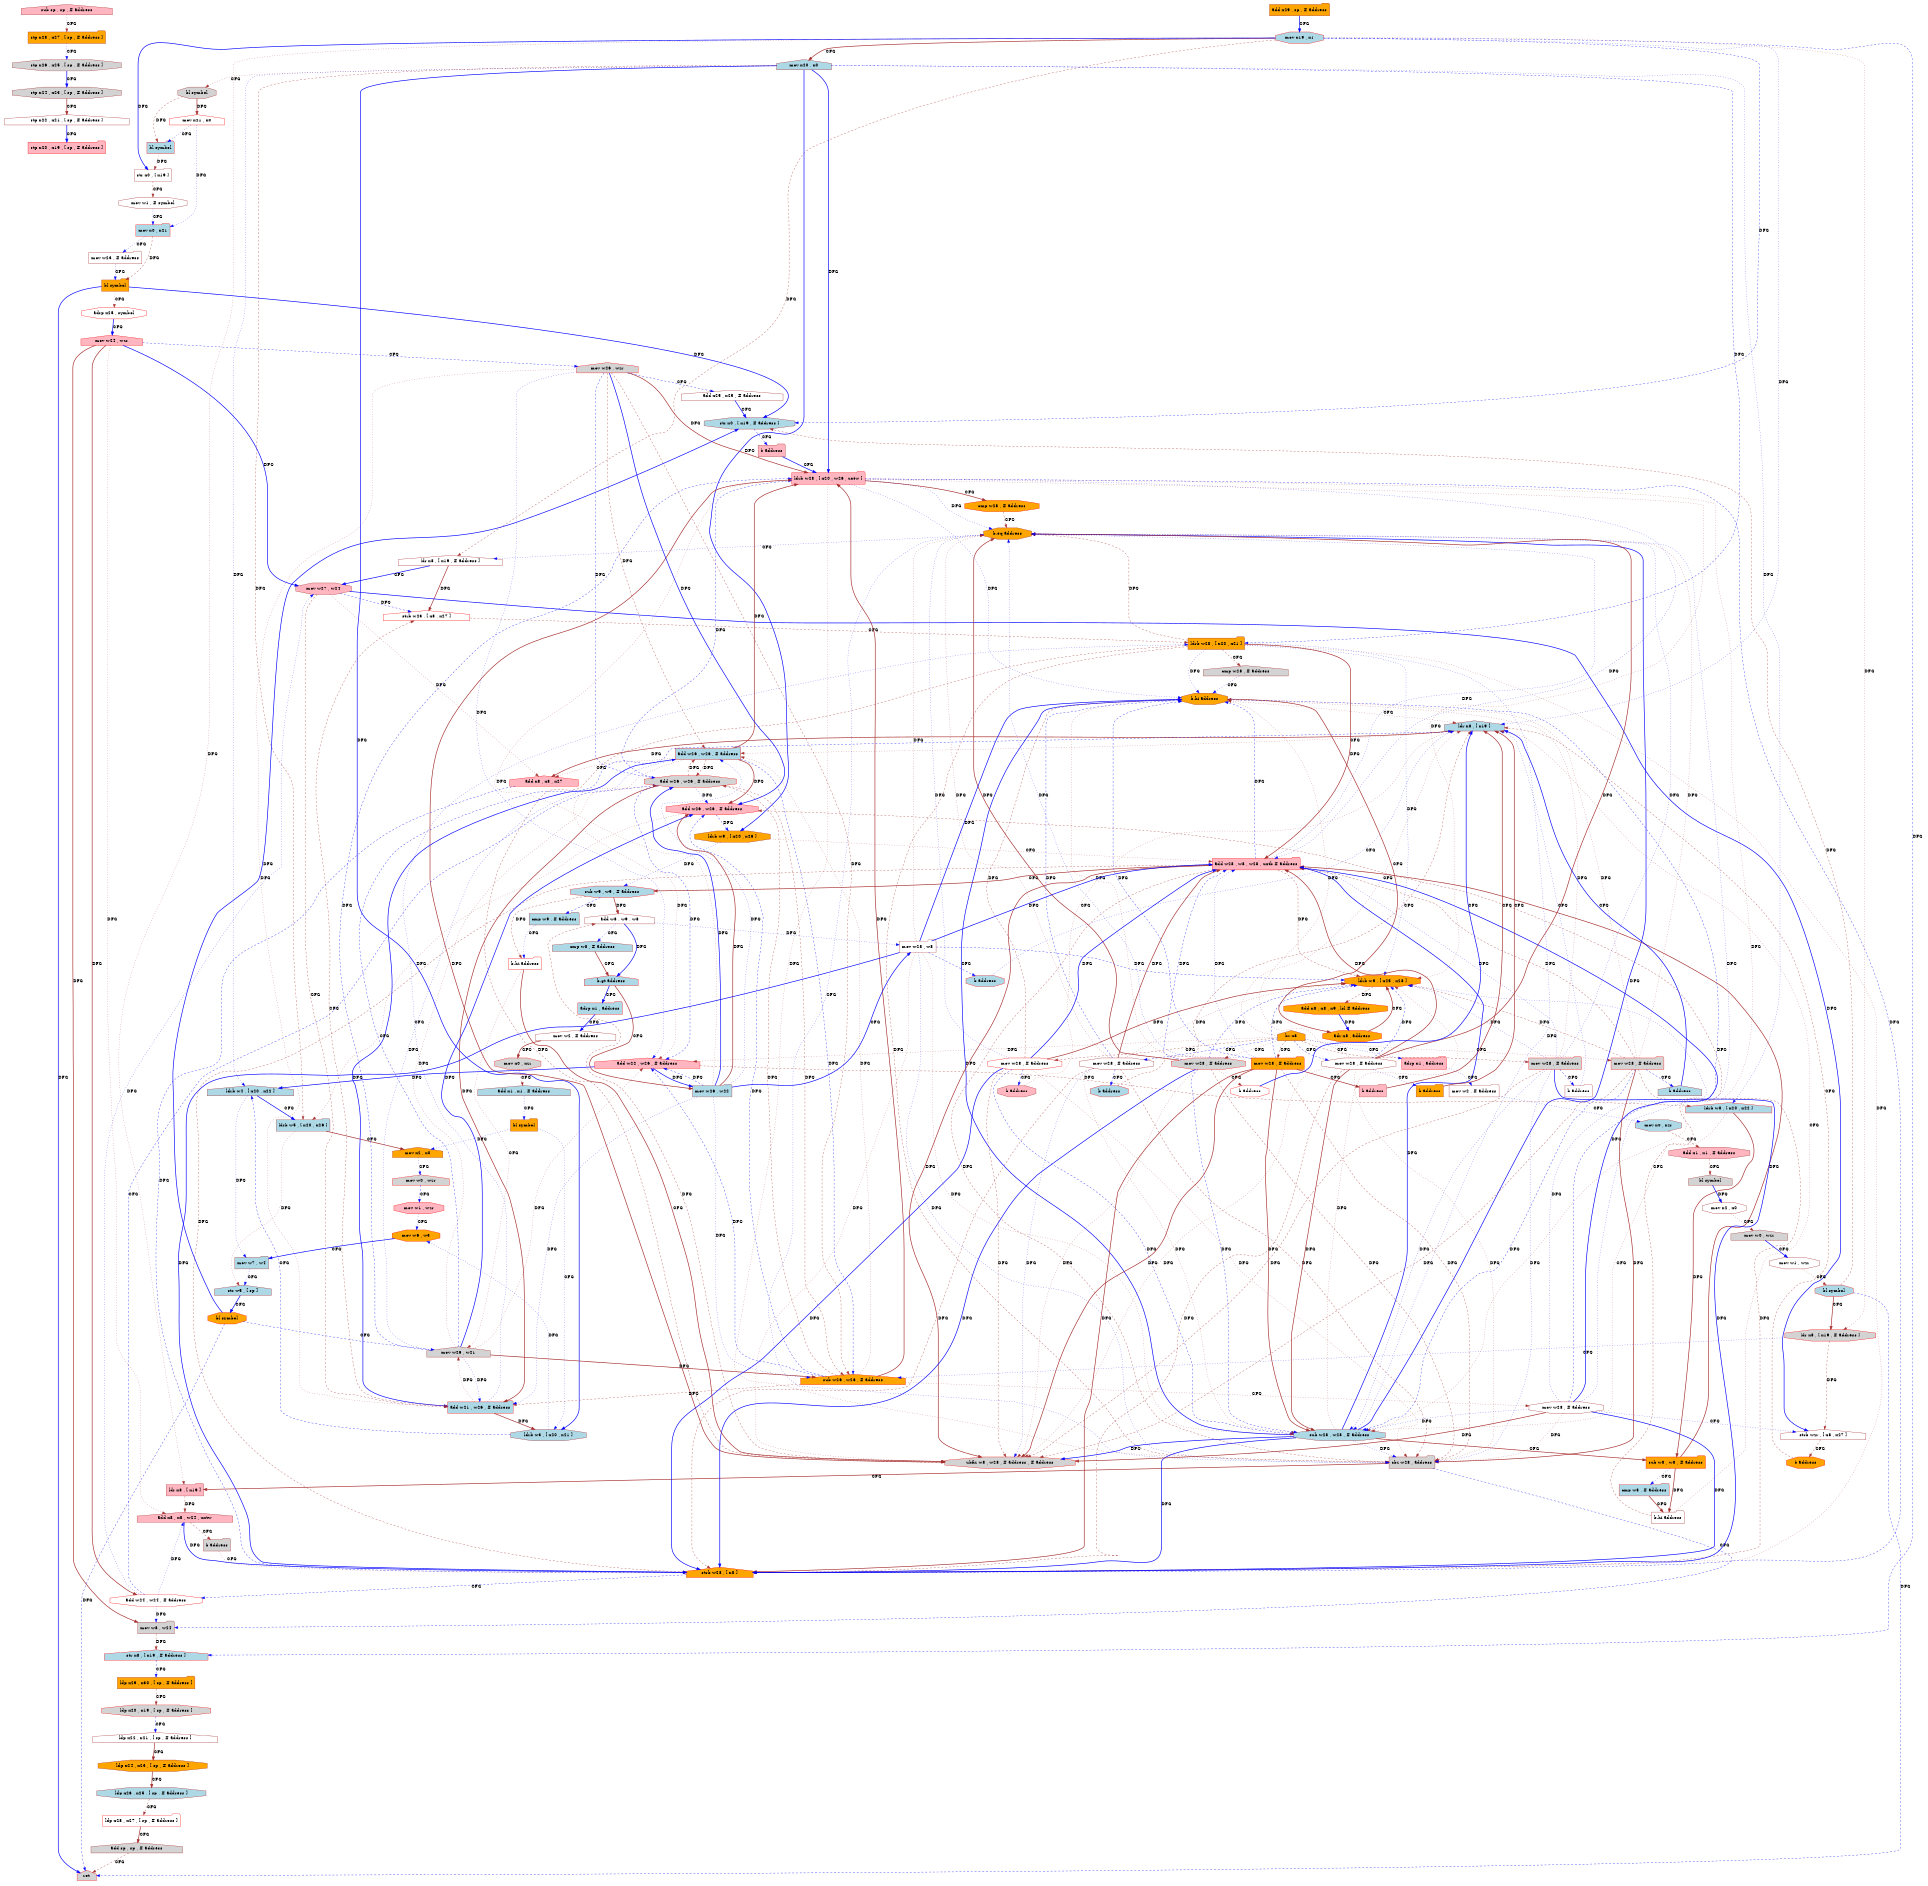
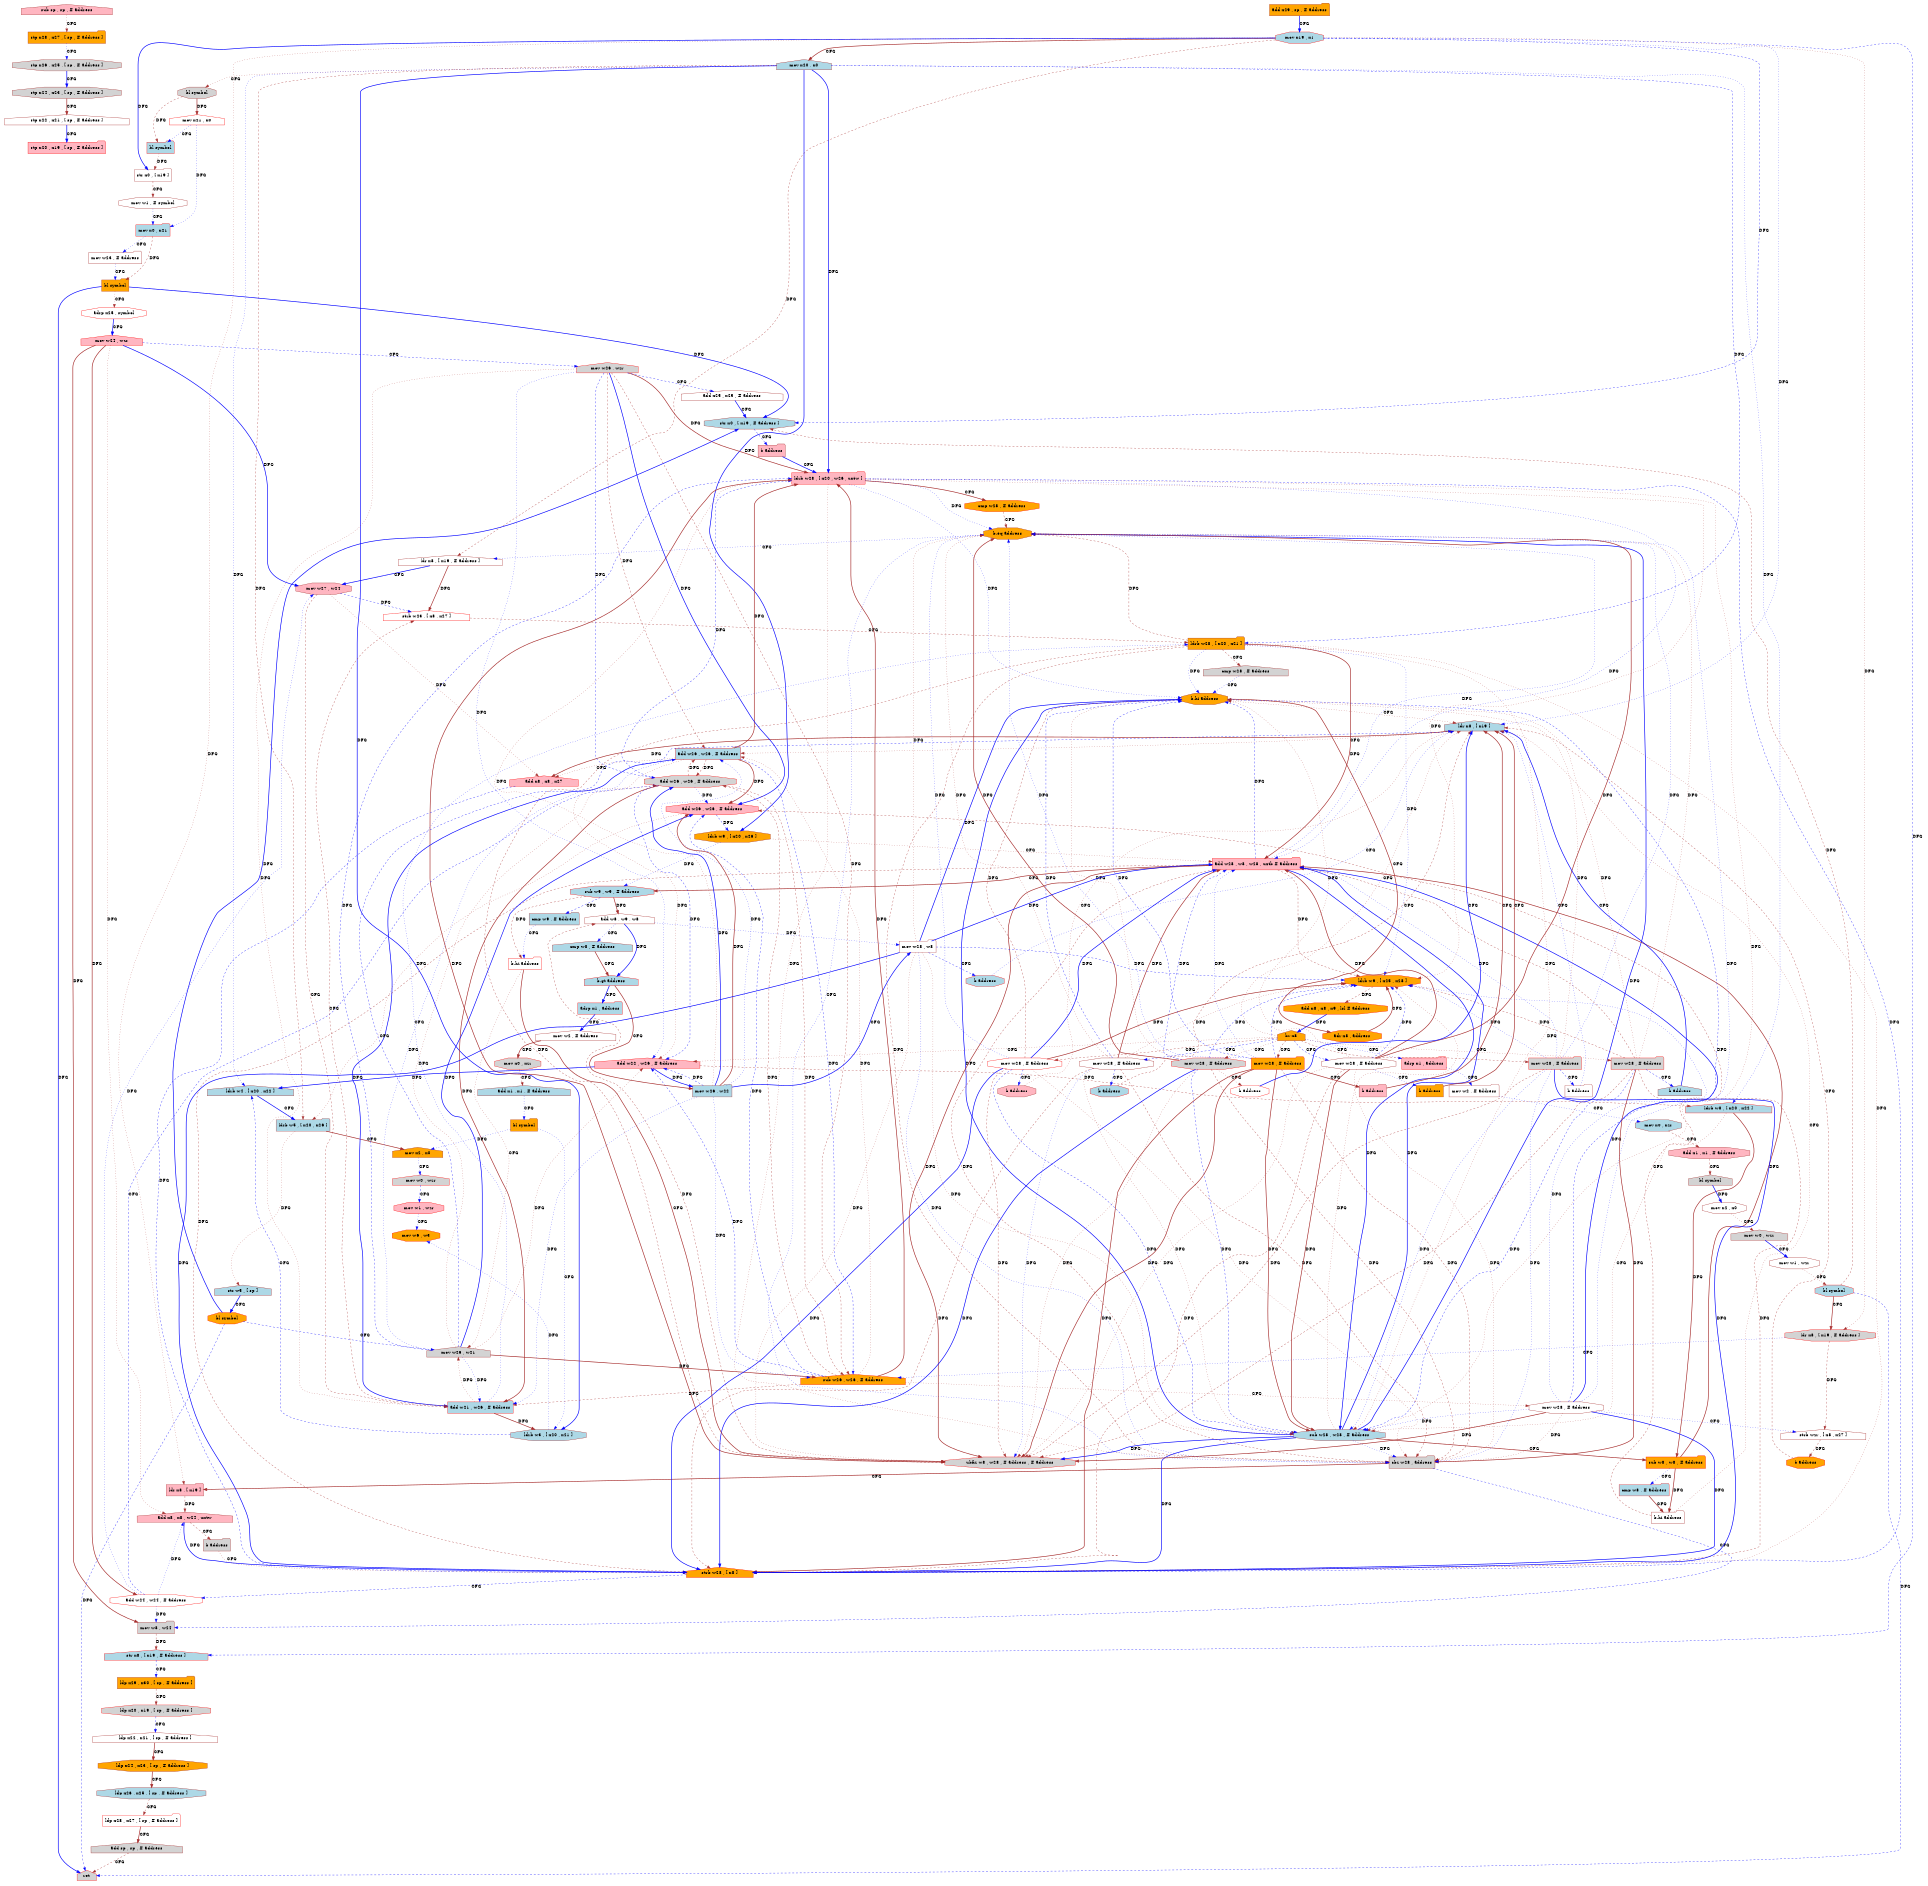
(1414, 631) -> none
(1545, 923) -> (1545, 923)
(1343, 1021) -> (1313, 1022)
(1013, 1050) -> (1013, 1050)
none -> (1402, 1088)
(252, 1263) -> none
